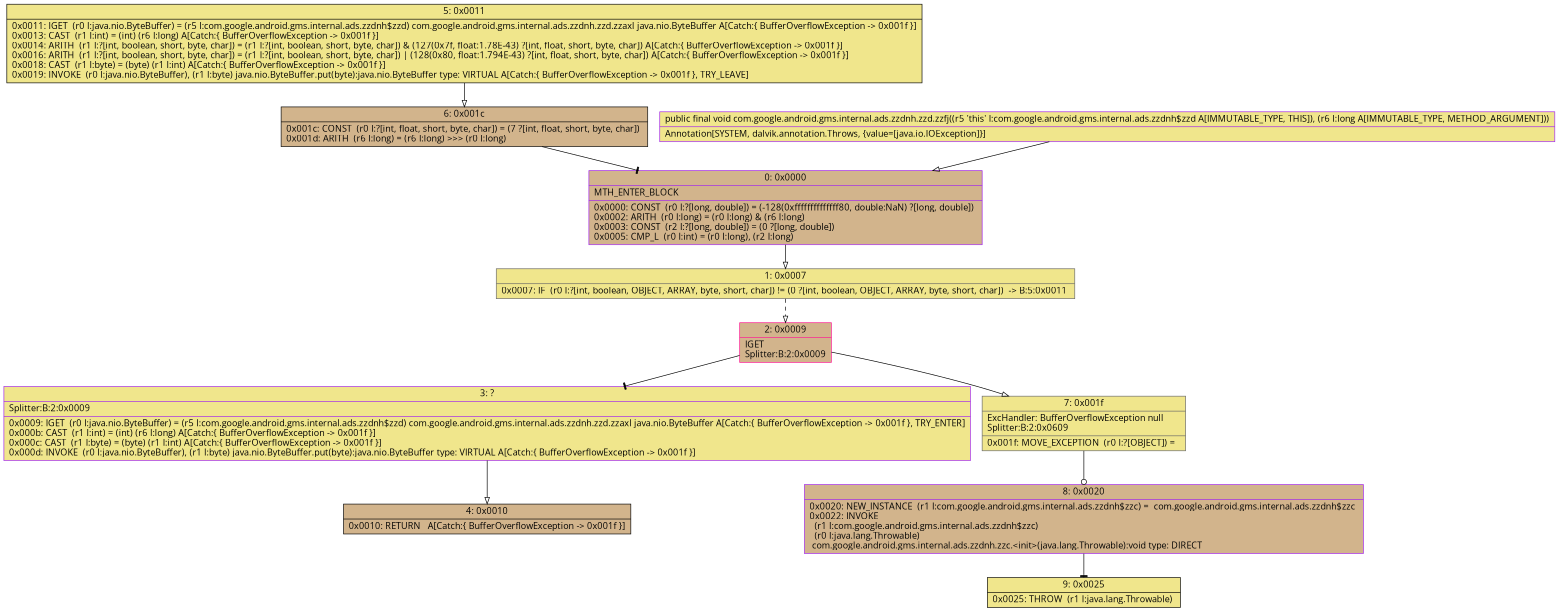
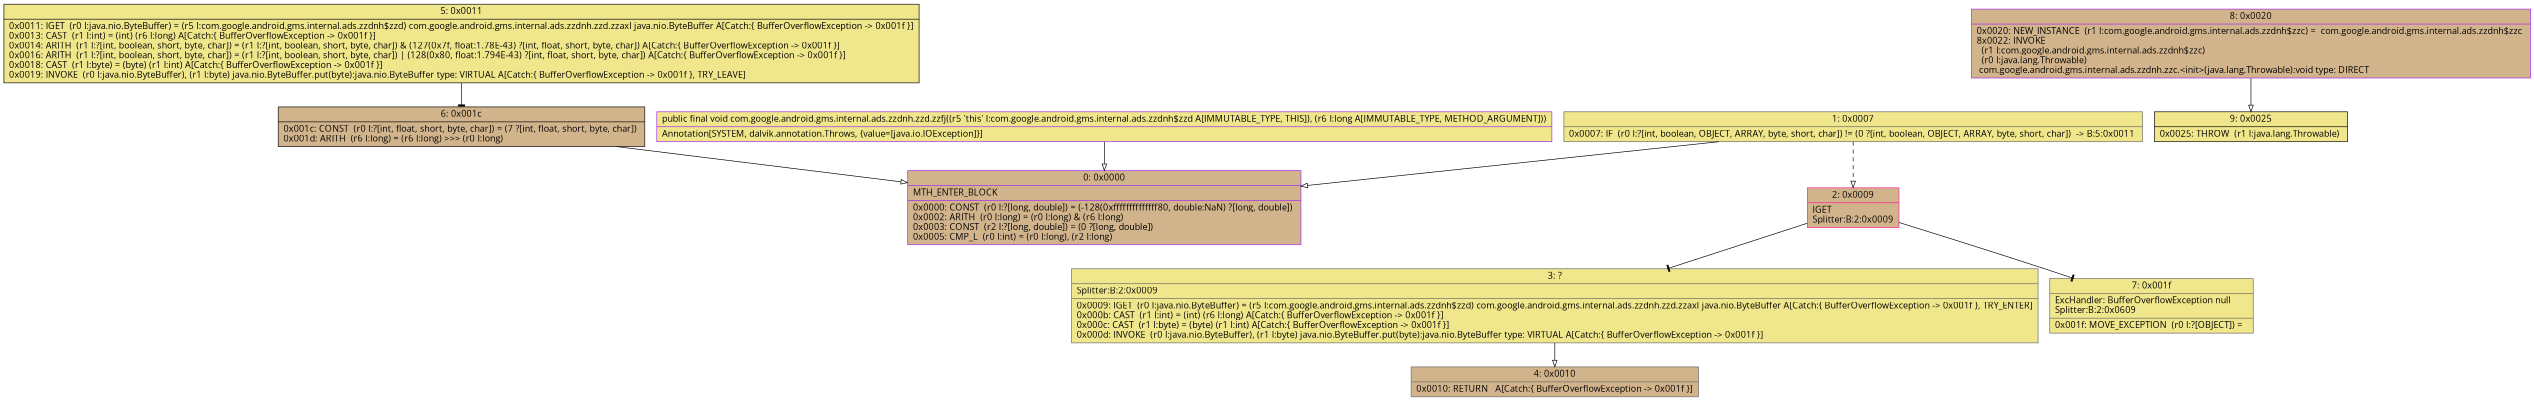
(464, 92) -> (461, 93)
(589, 158) -> (759, 164)
(786, 253) -> (1513, 164)
(917, 371) -> (1985, 250)
(487, 423) -> (1555, 306)
(1084, 465) -> none
(847, 516) -> (2014, 41)
(487, 519) -> (1555, 382)
(1084, 564) -> (2251, 92)
